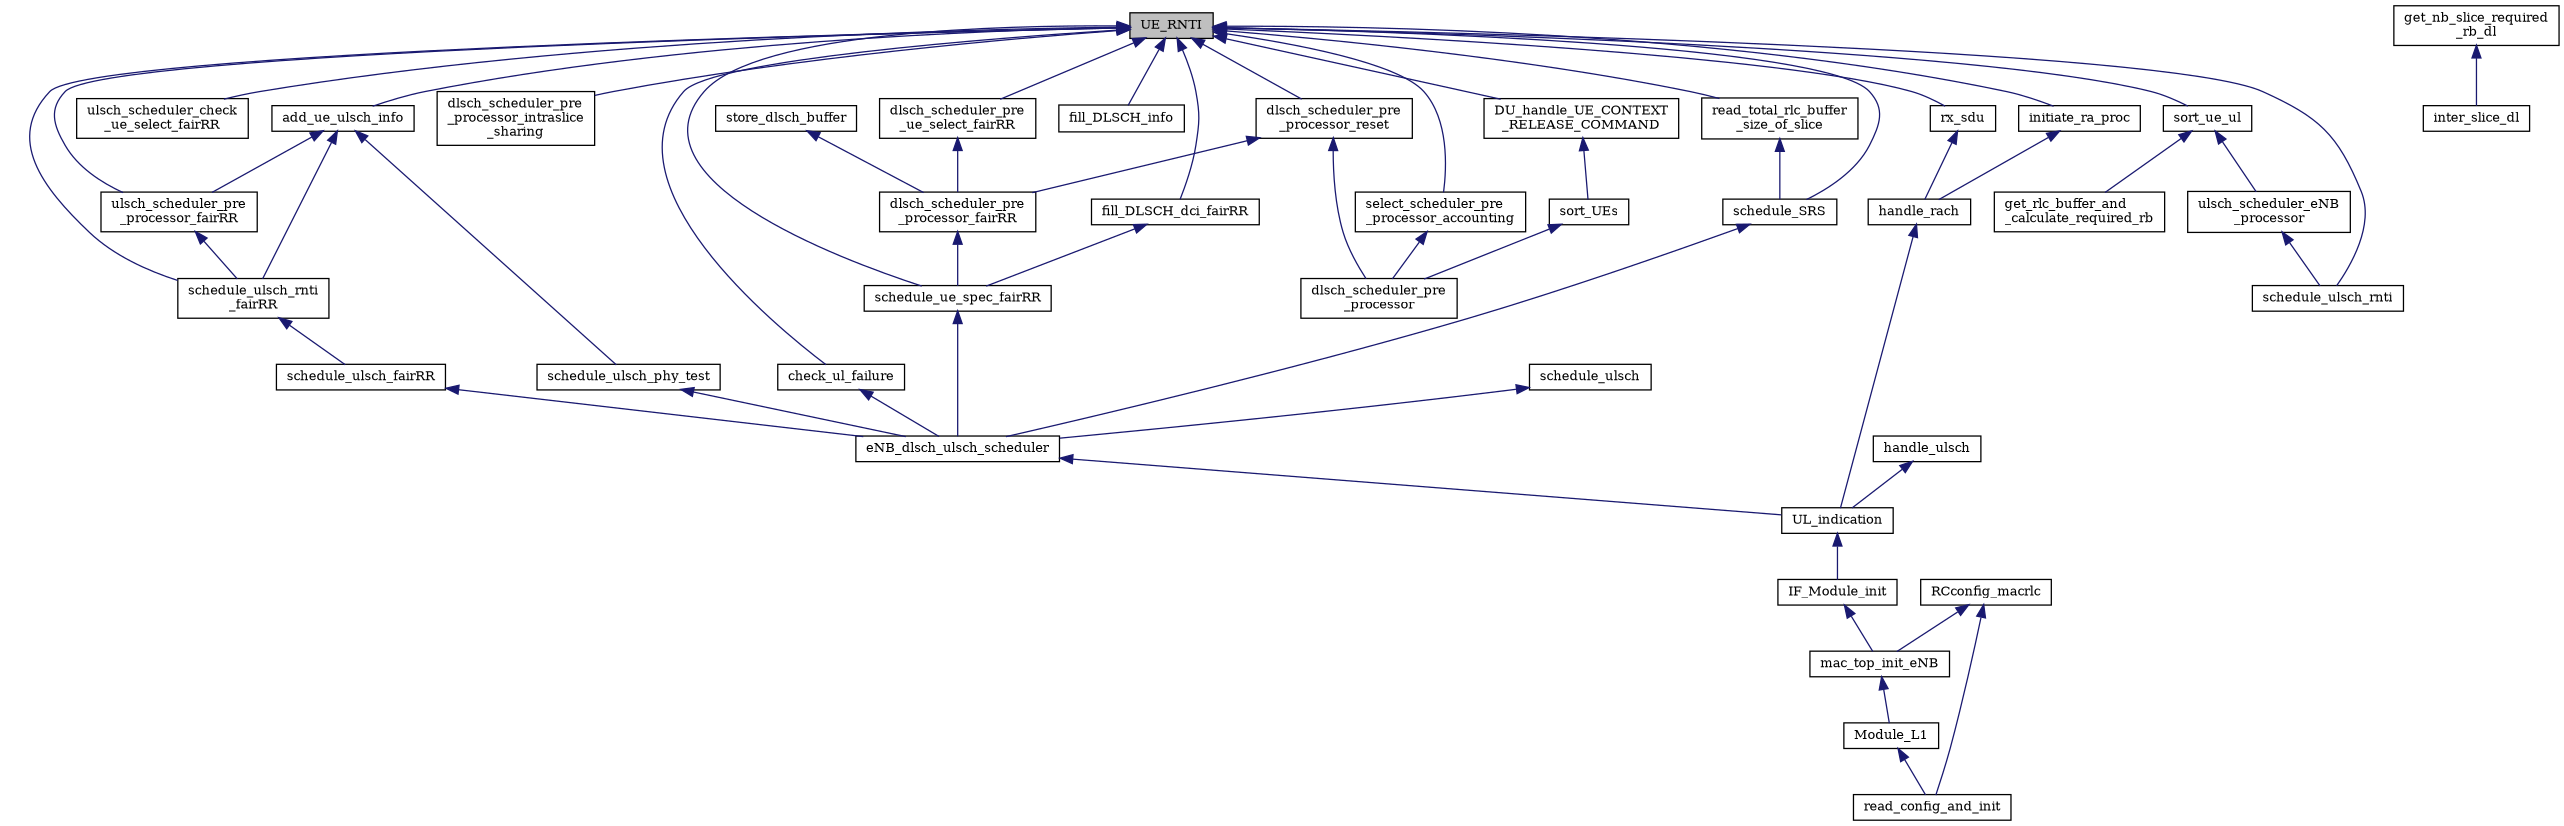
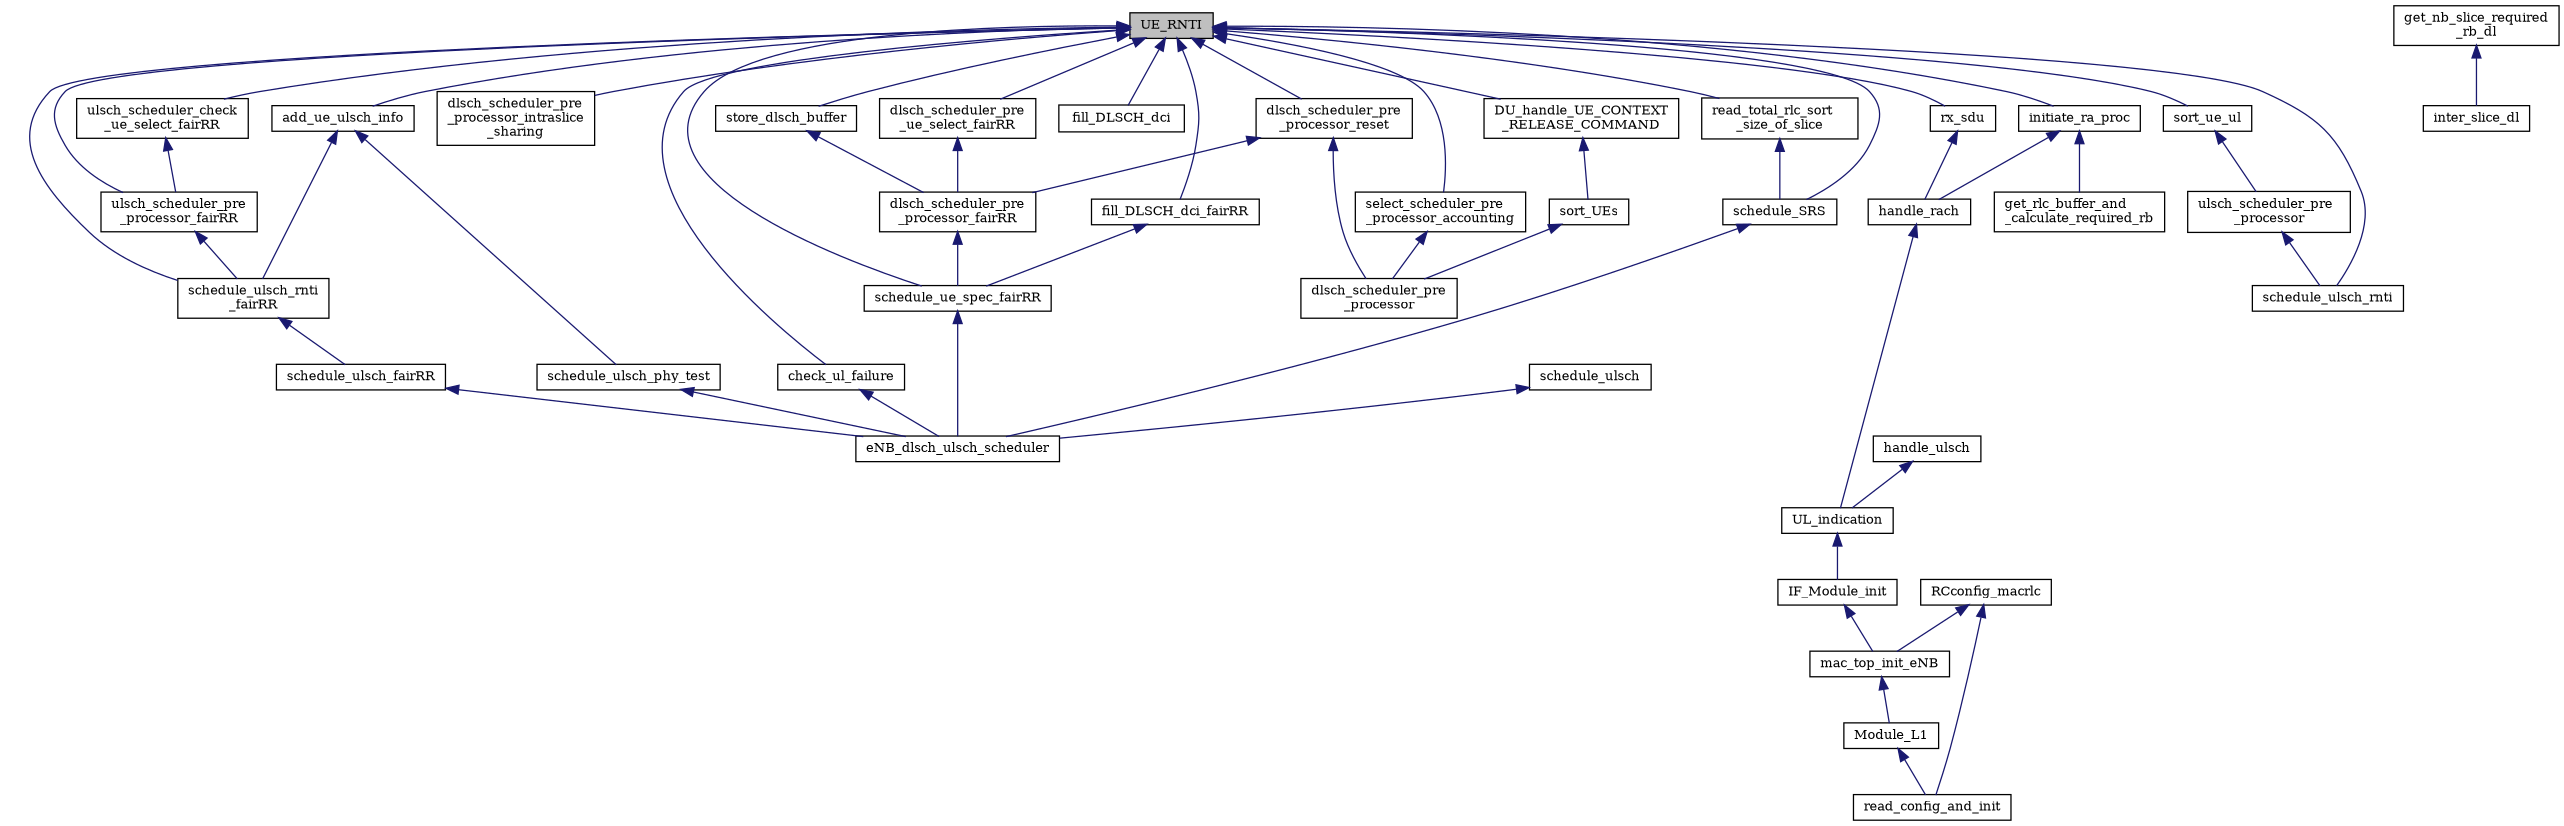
none -> (967, 68)
(1122, 118) -> (1122, 118)
(1780, 118) -> (1780, 118)
(262, 165) -> (172, 171)
(2143, 165) -> (2079, 168)
(2269, 212) -> (2269, 212)
(1427, 487) -> none
